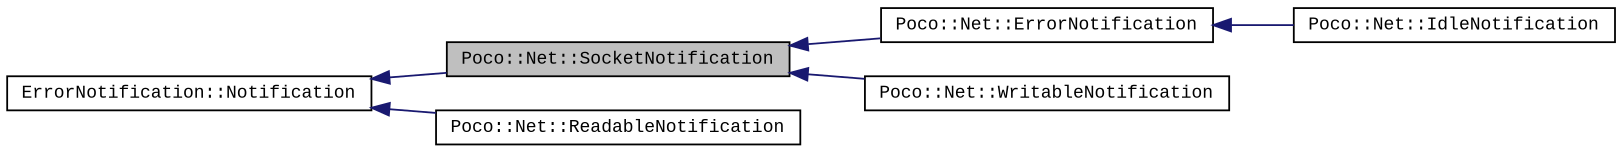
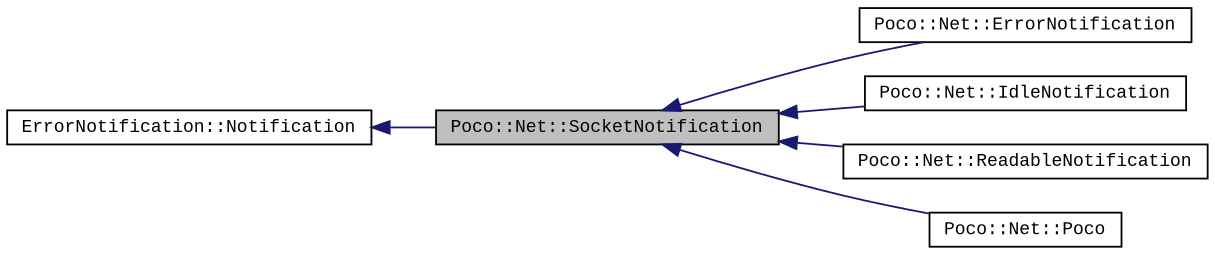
(1263, 25) -> (831, 109)
(1047, 93) -> (1026, 230)
(413, 111) -> (820, 145)
